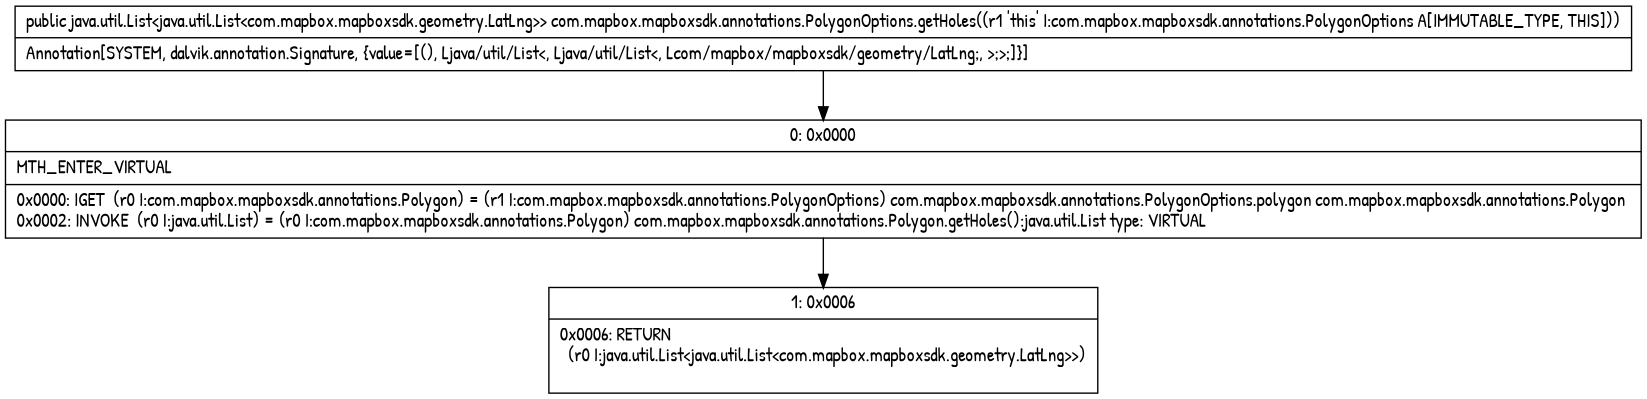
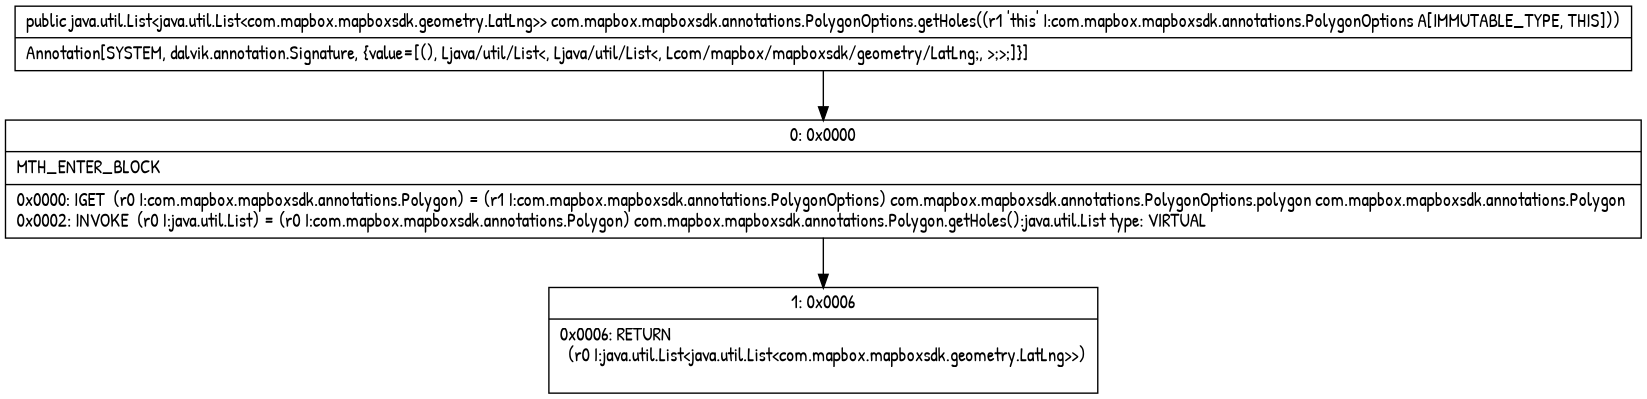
(95, 167) -> (89, 167)
